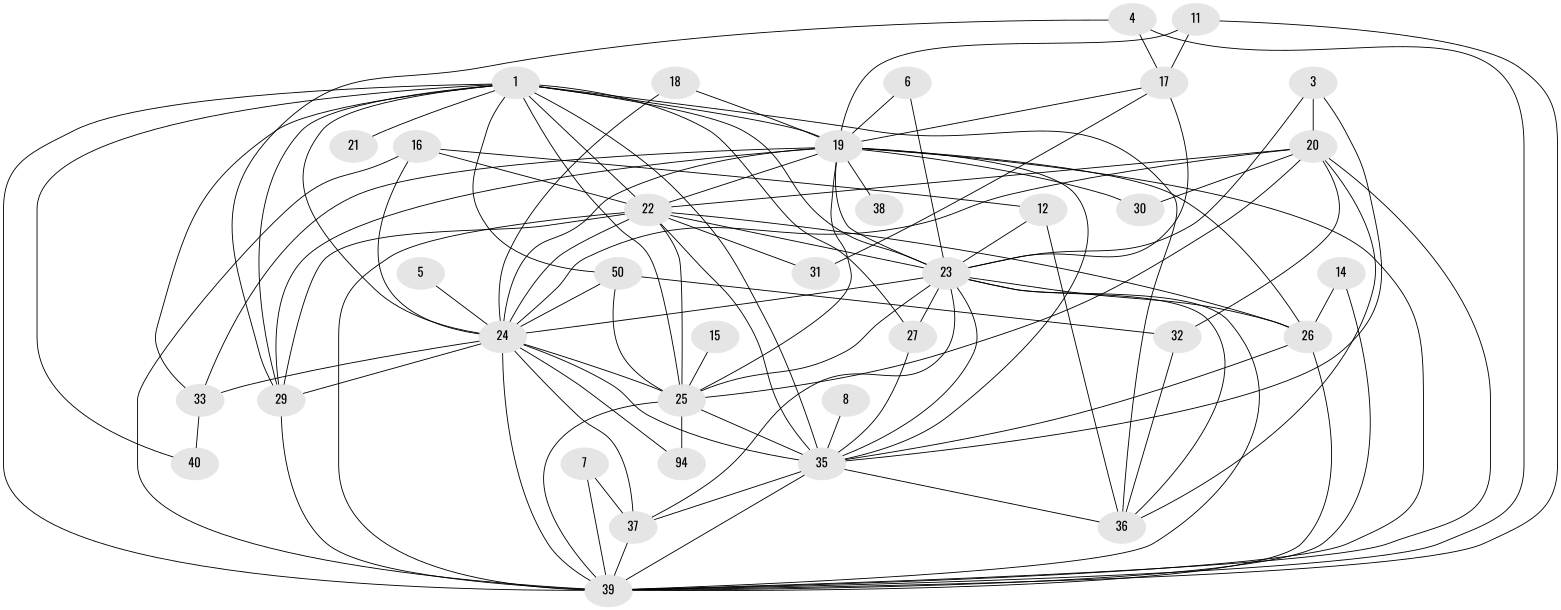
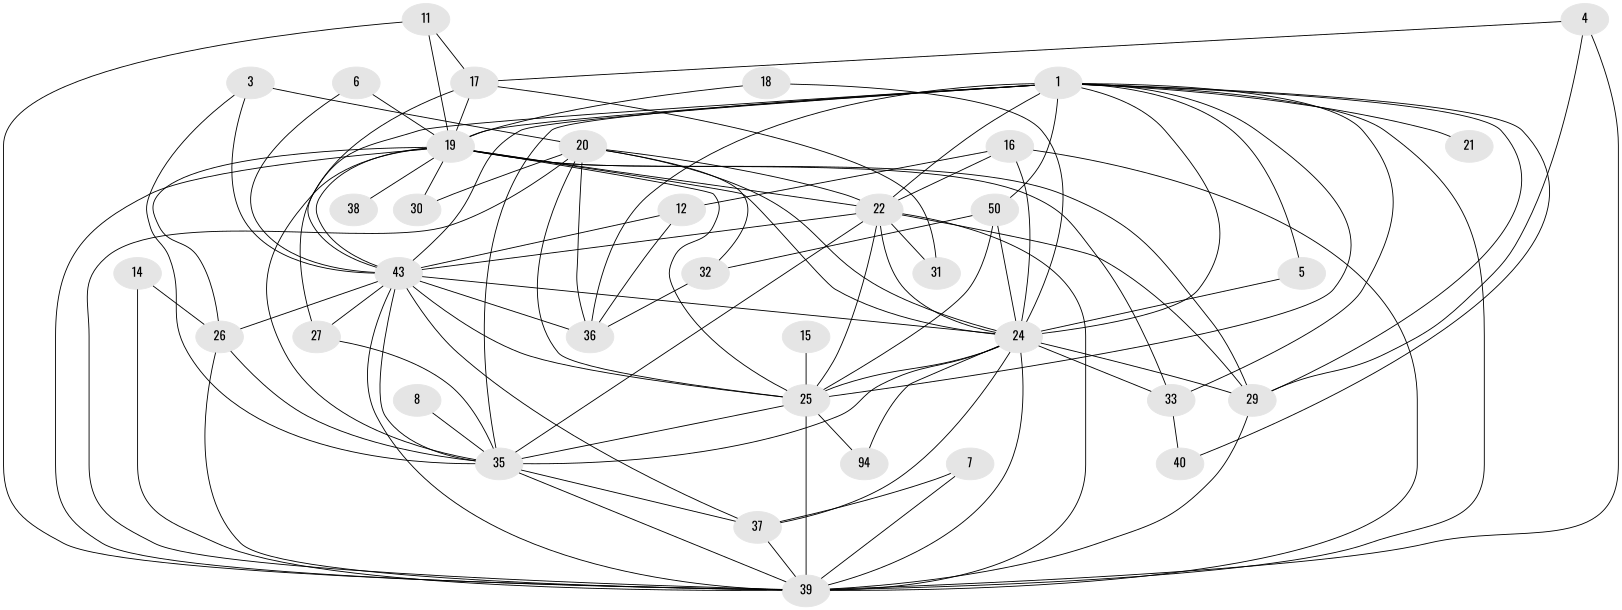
none -> (1227, 127)
(968, 251) -> none
(946, 273) -> (399, 273)
(972, 496) -> none
